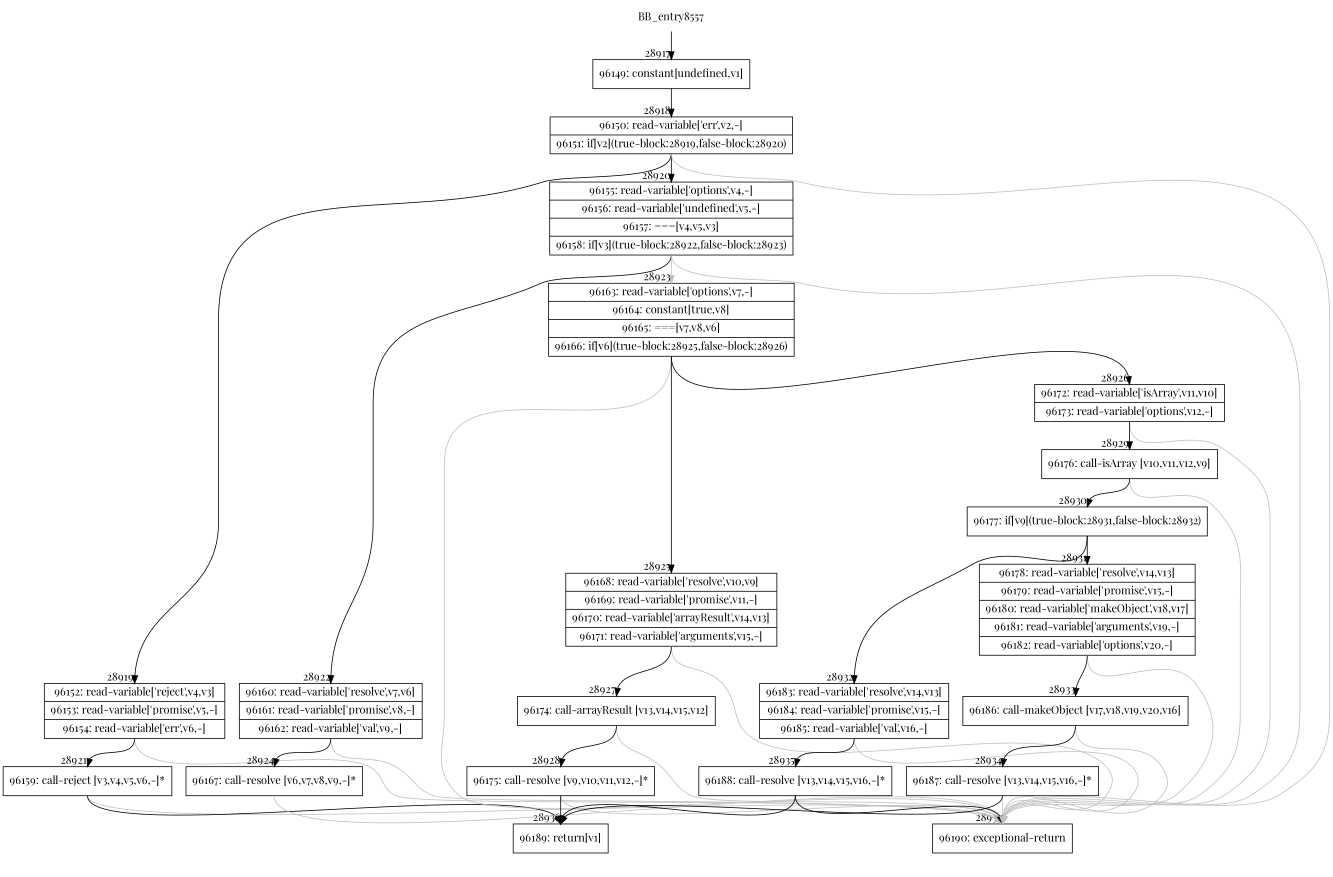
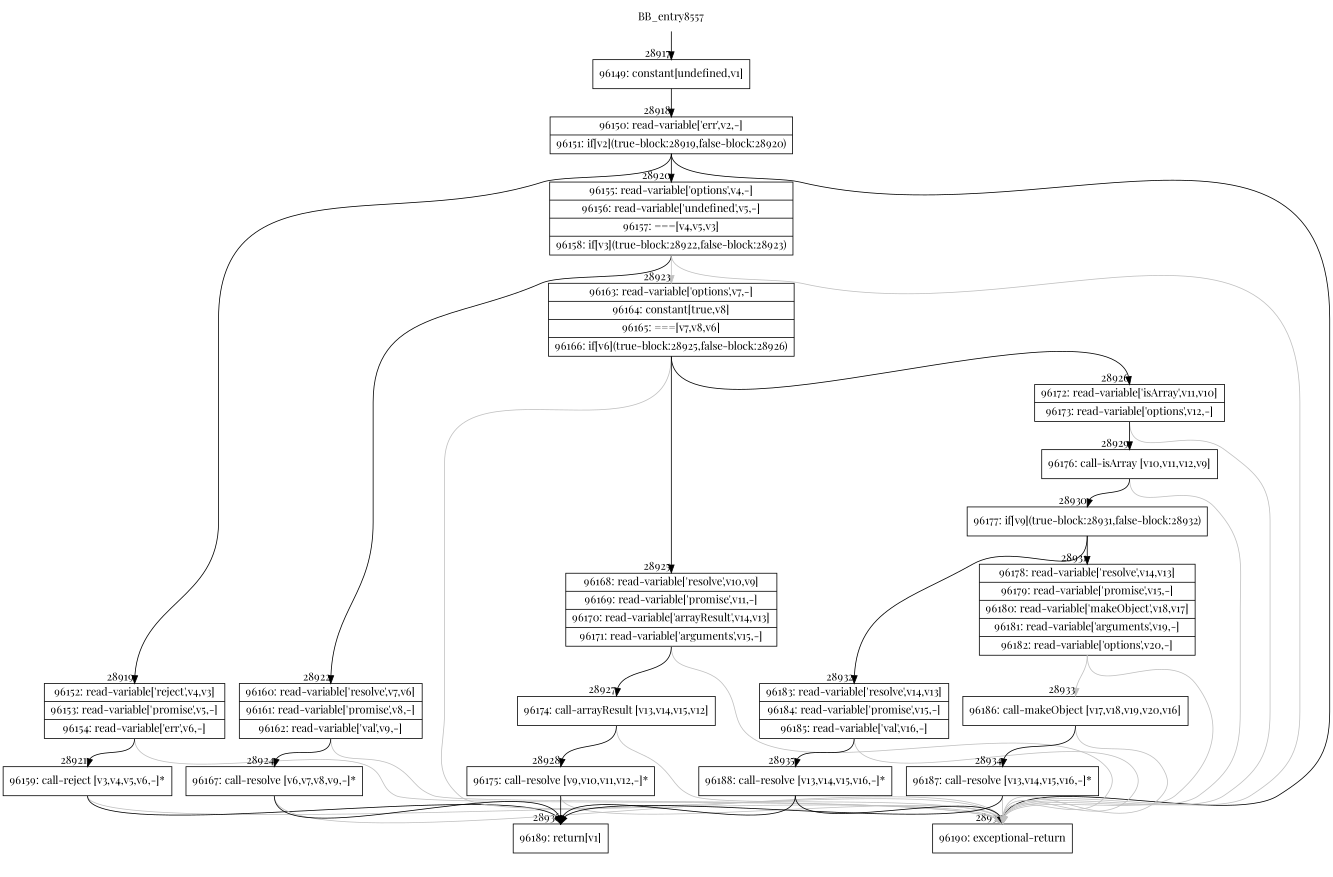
(1330, 332) -> (1330, 332)
(1083, 672) -> (1083, 672)
none -> (414, 810)
